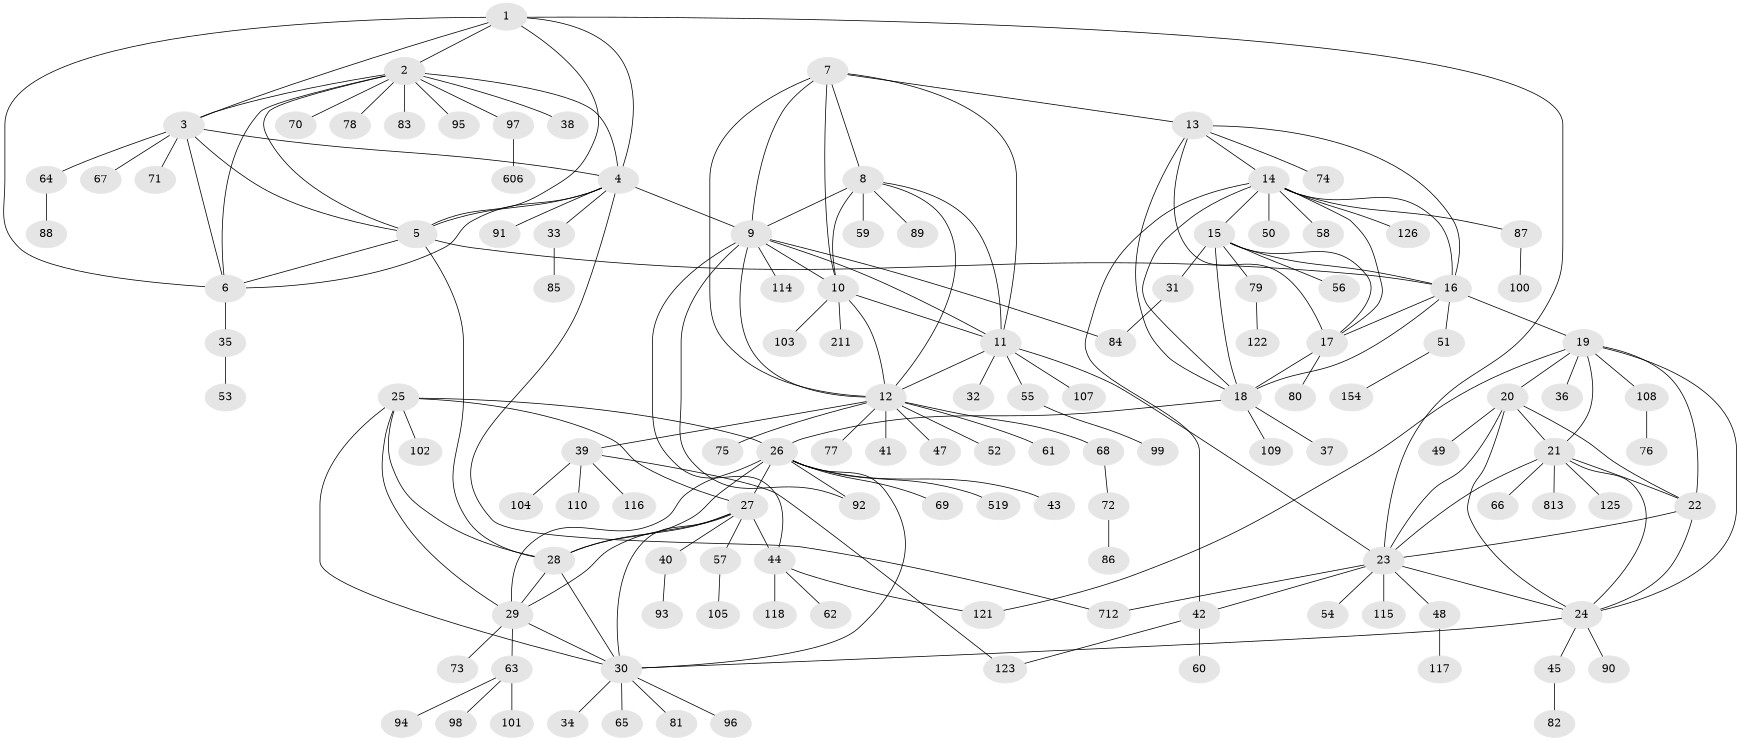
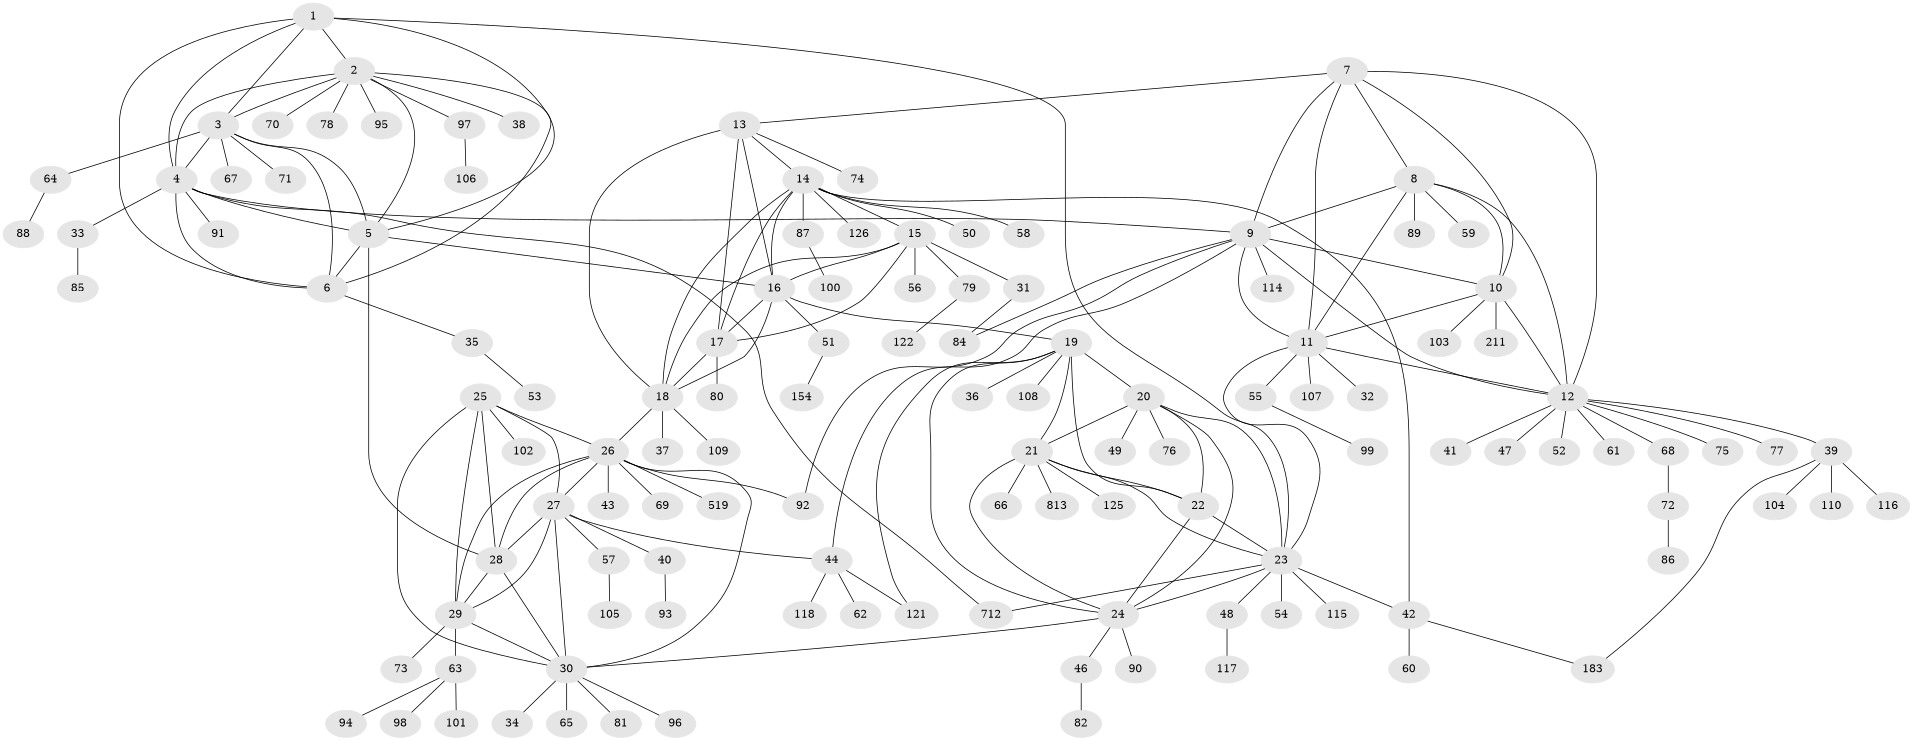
(405, 125) -> none
(513, 180) -> (466, 180)
(1647, 425) -> (1157, 424)
(1005, 669) -> (1593, 669)
(1555, 669) -> (1081, 669)
